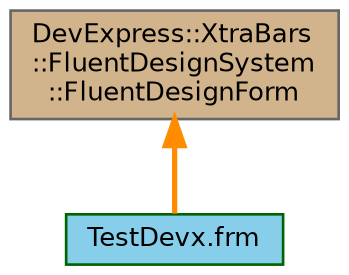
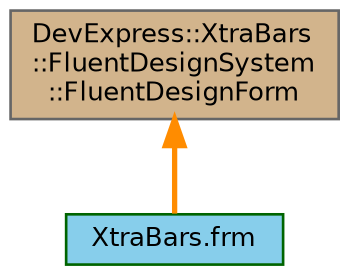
(175, 239) -> (175, 239)
